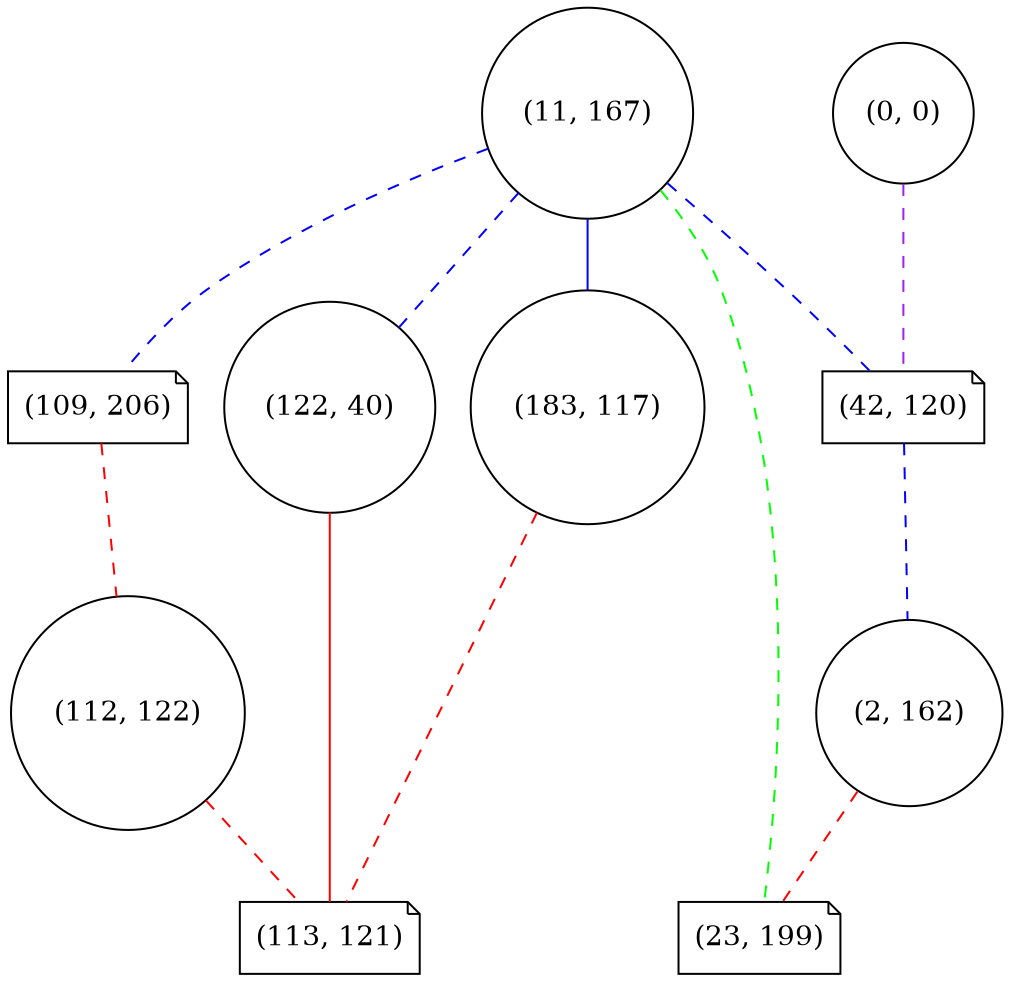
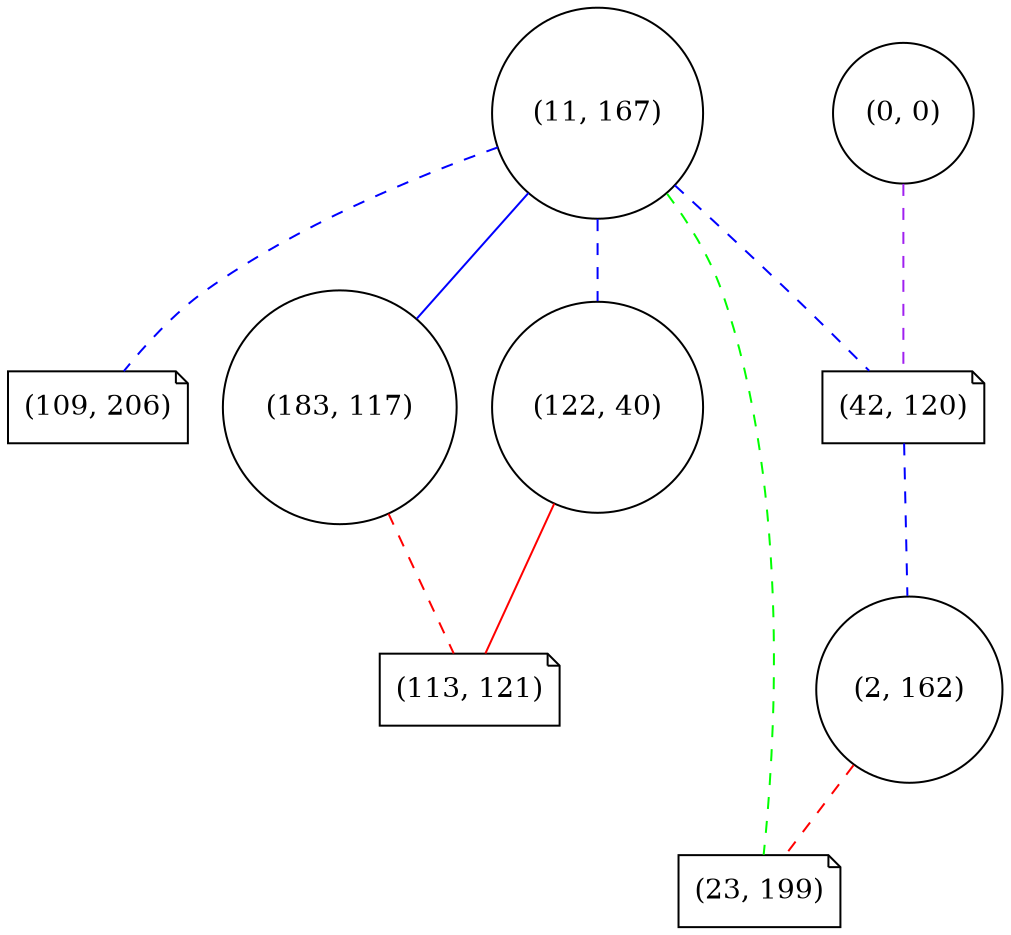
(128, 713) -> none
